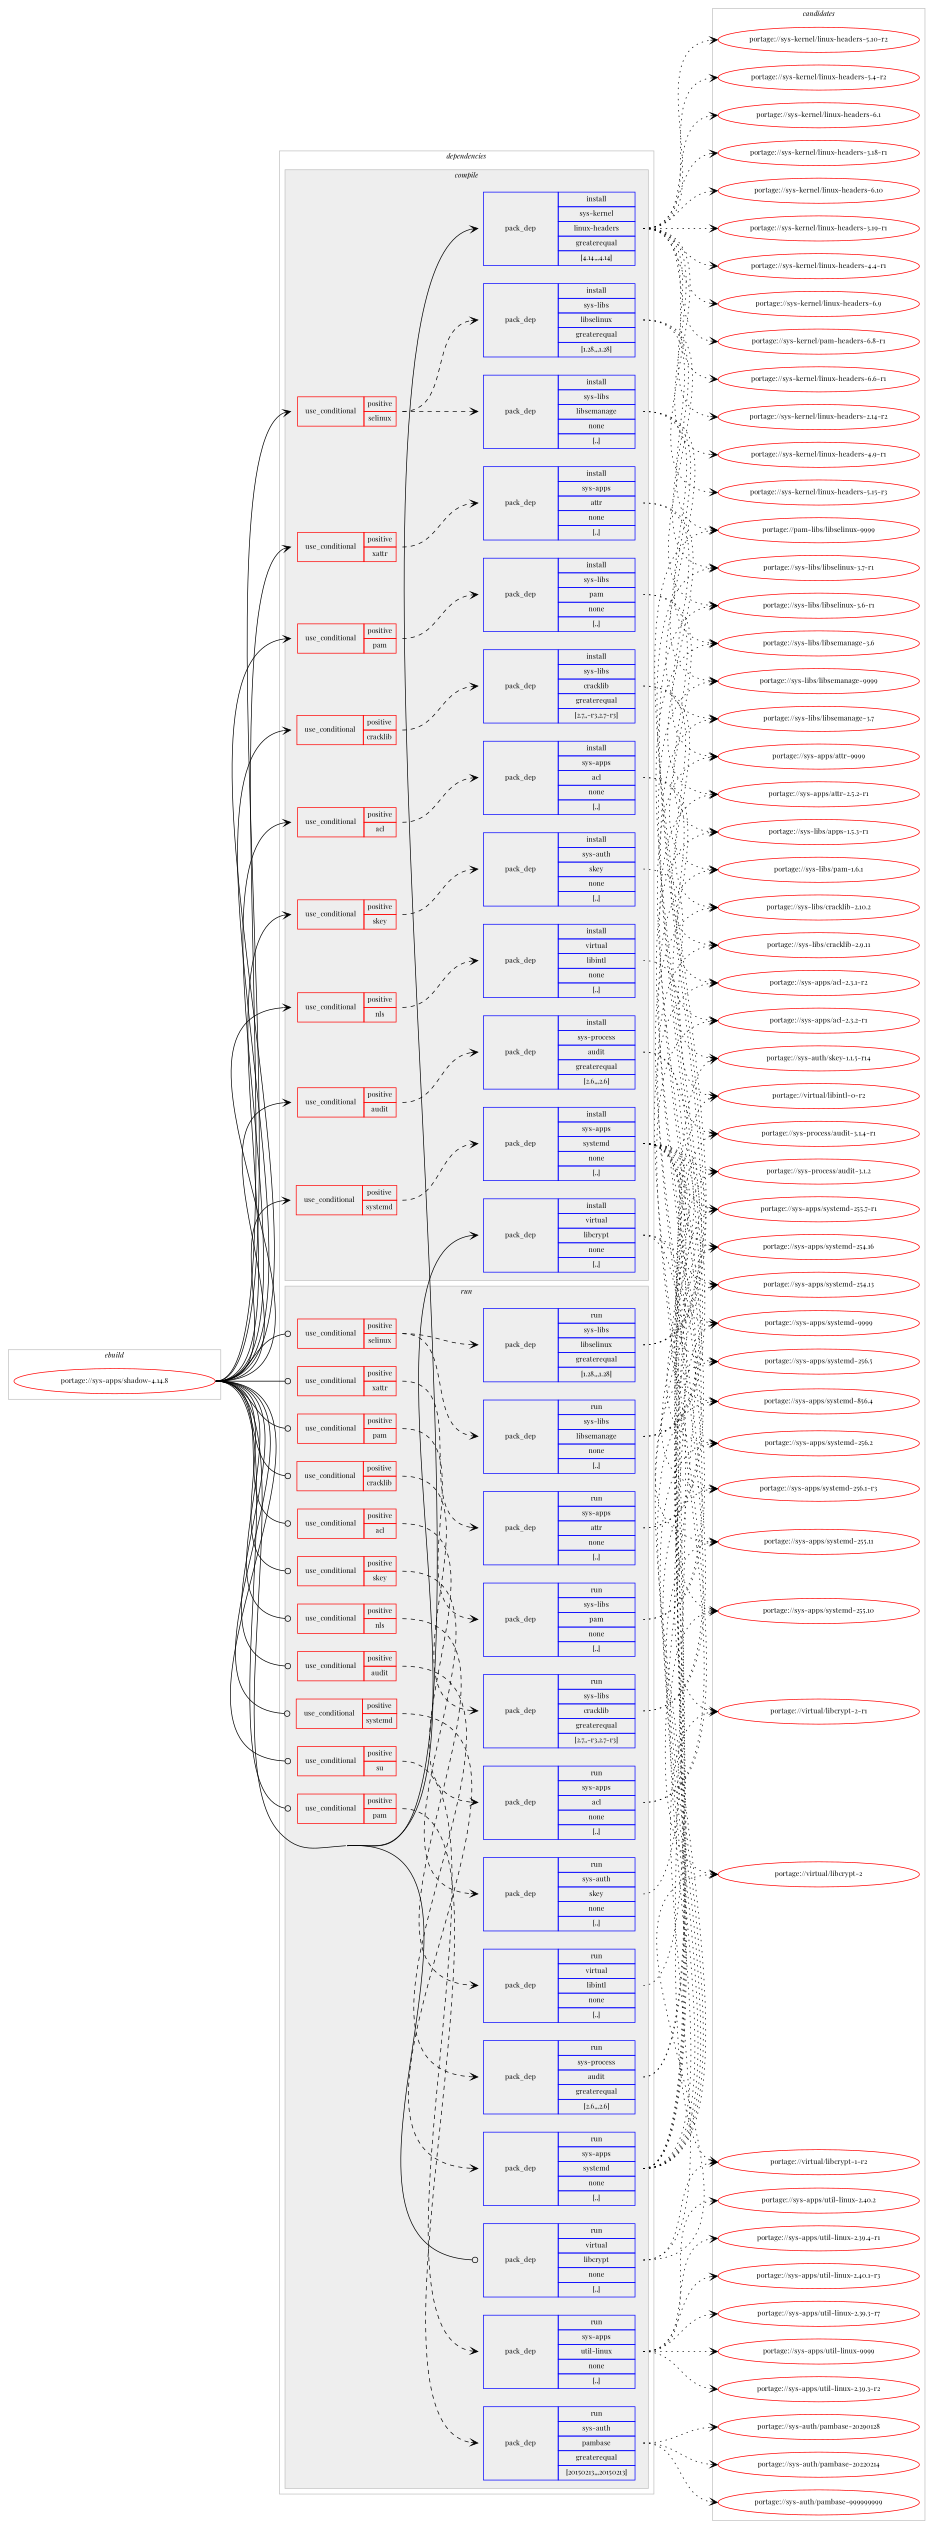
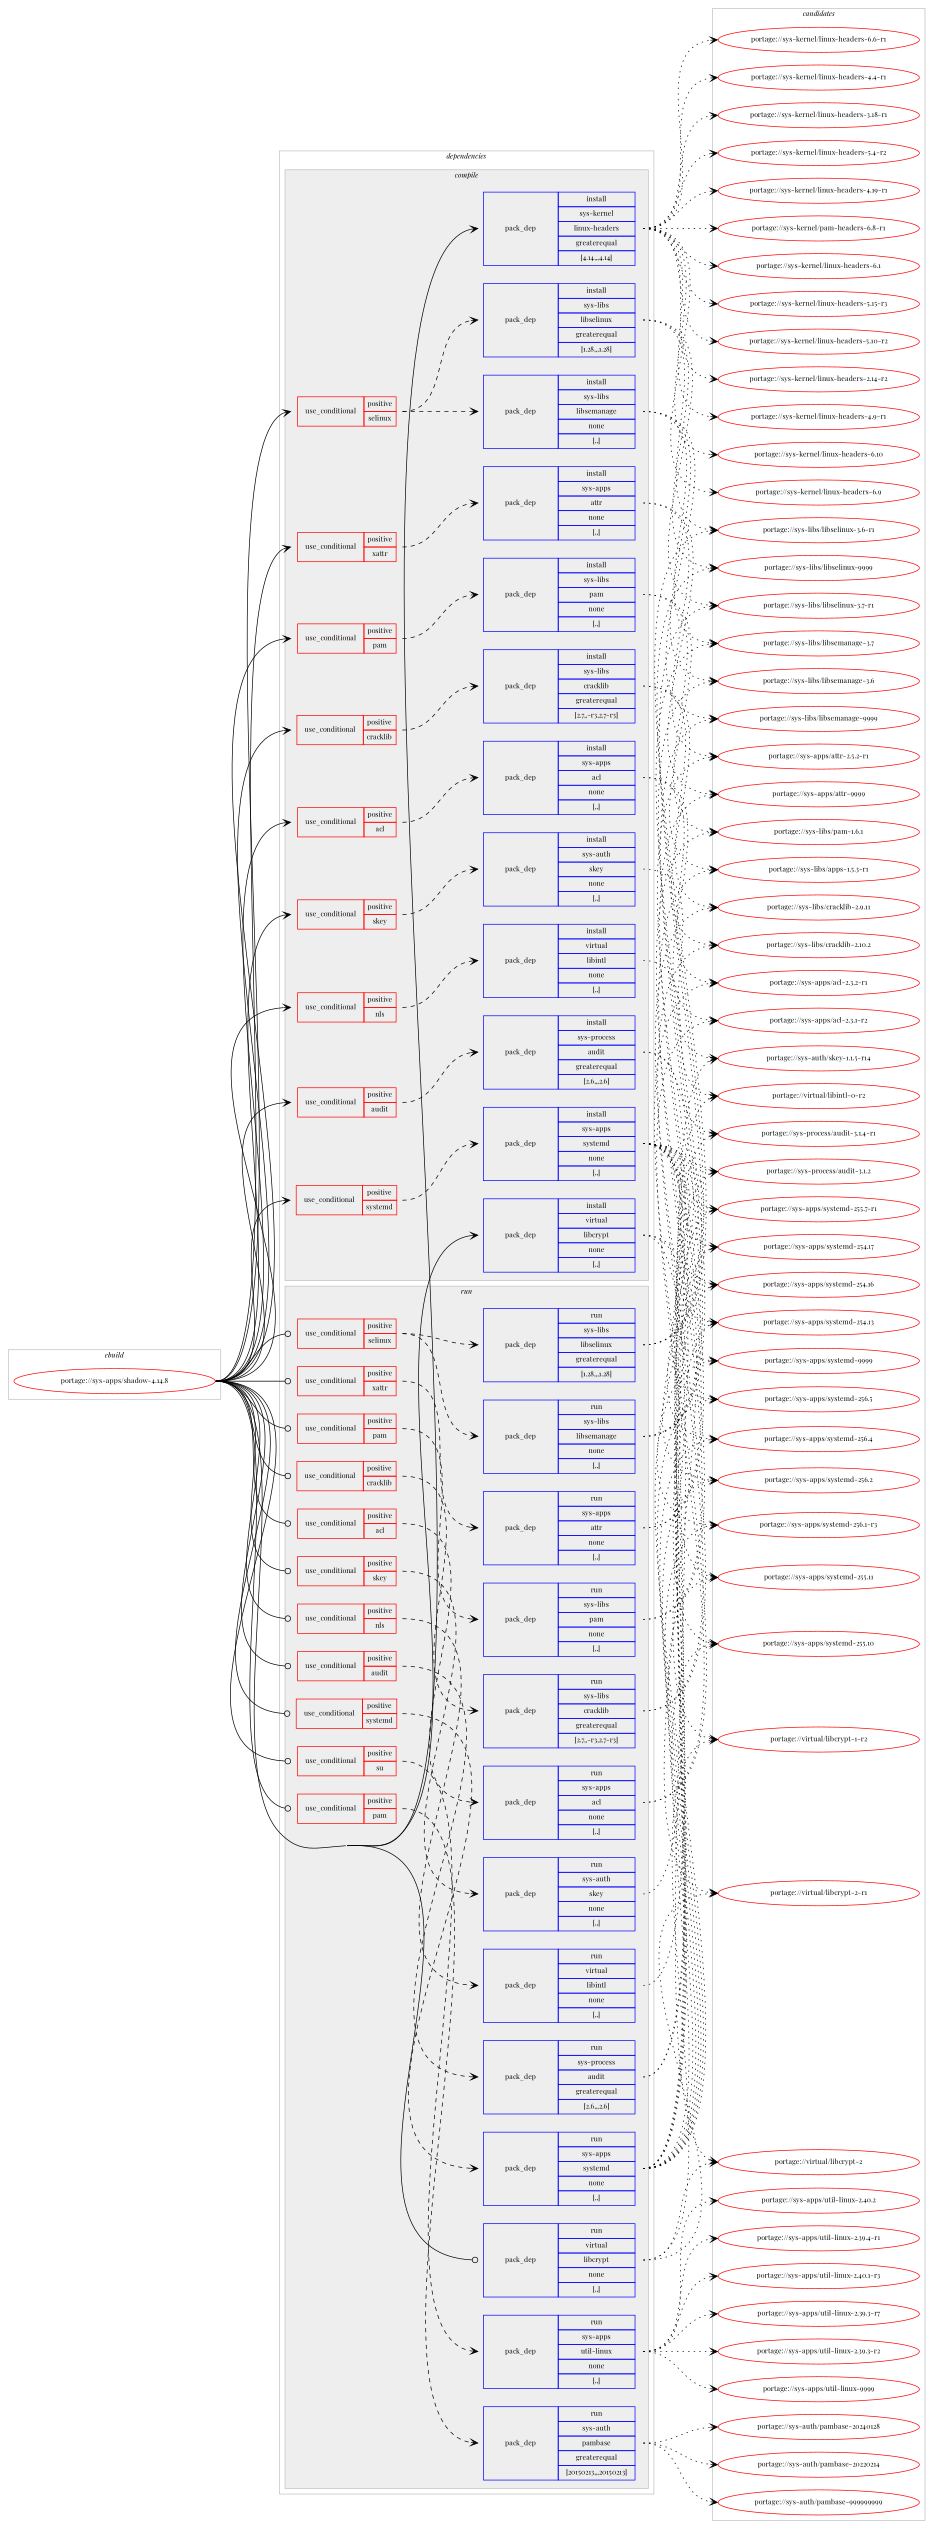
(819, 228) -> (819, 191)
(819, 530) -> (819, 568)
none -> (819, 1247)
(819, 1401) -> (819, 1439)
(819, 2427) -> (819, 2427)
